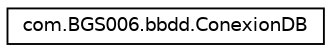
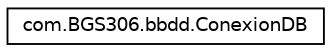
(166, 26) -> (166, 26)
